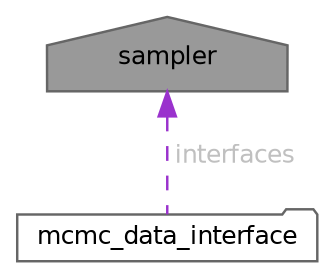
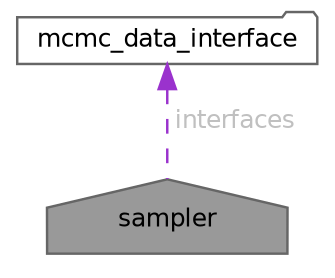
(167, 165) -> (167, 134)
